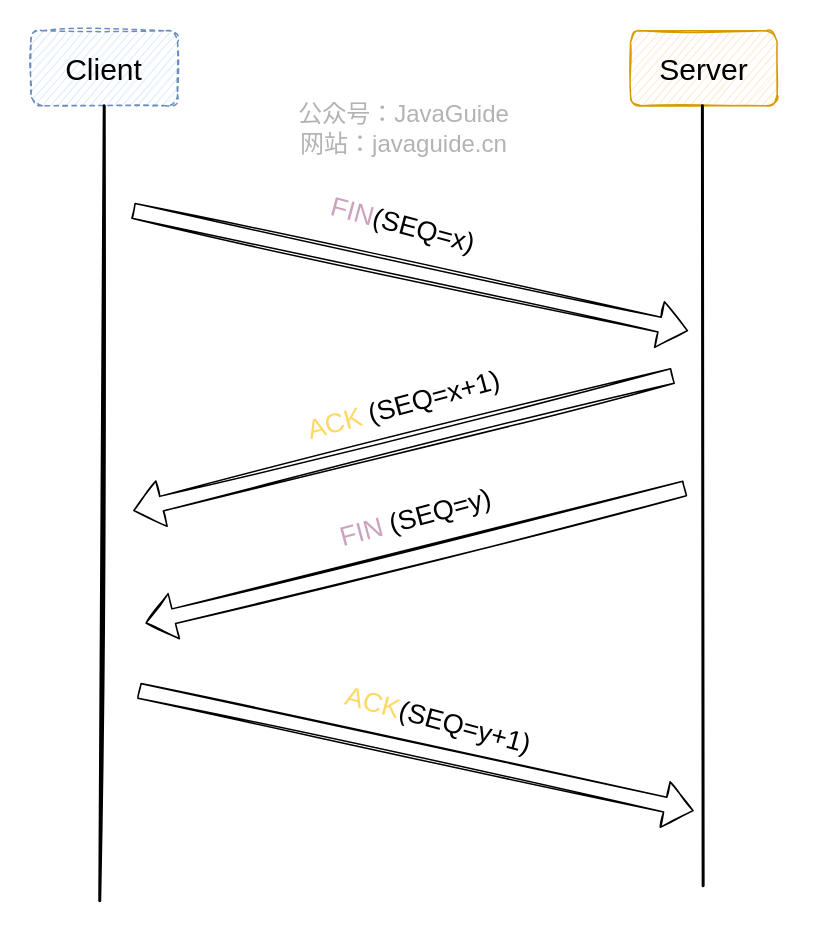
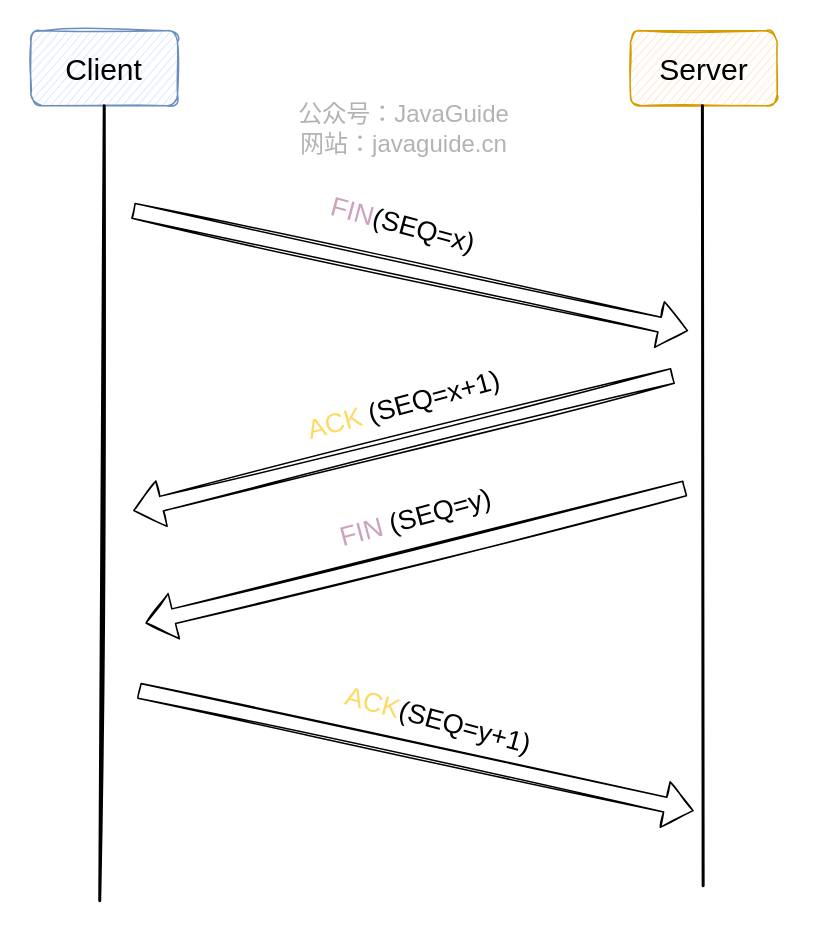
(104, 68) -> (104, 68)
